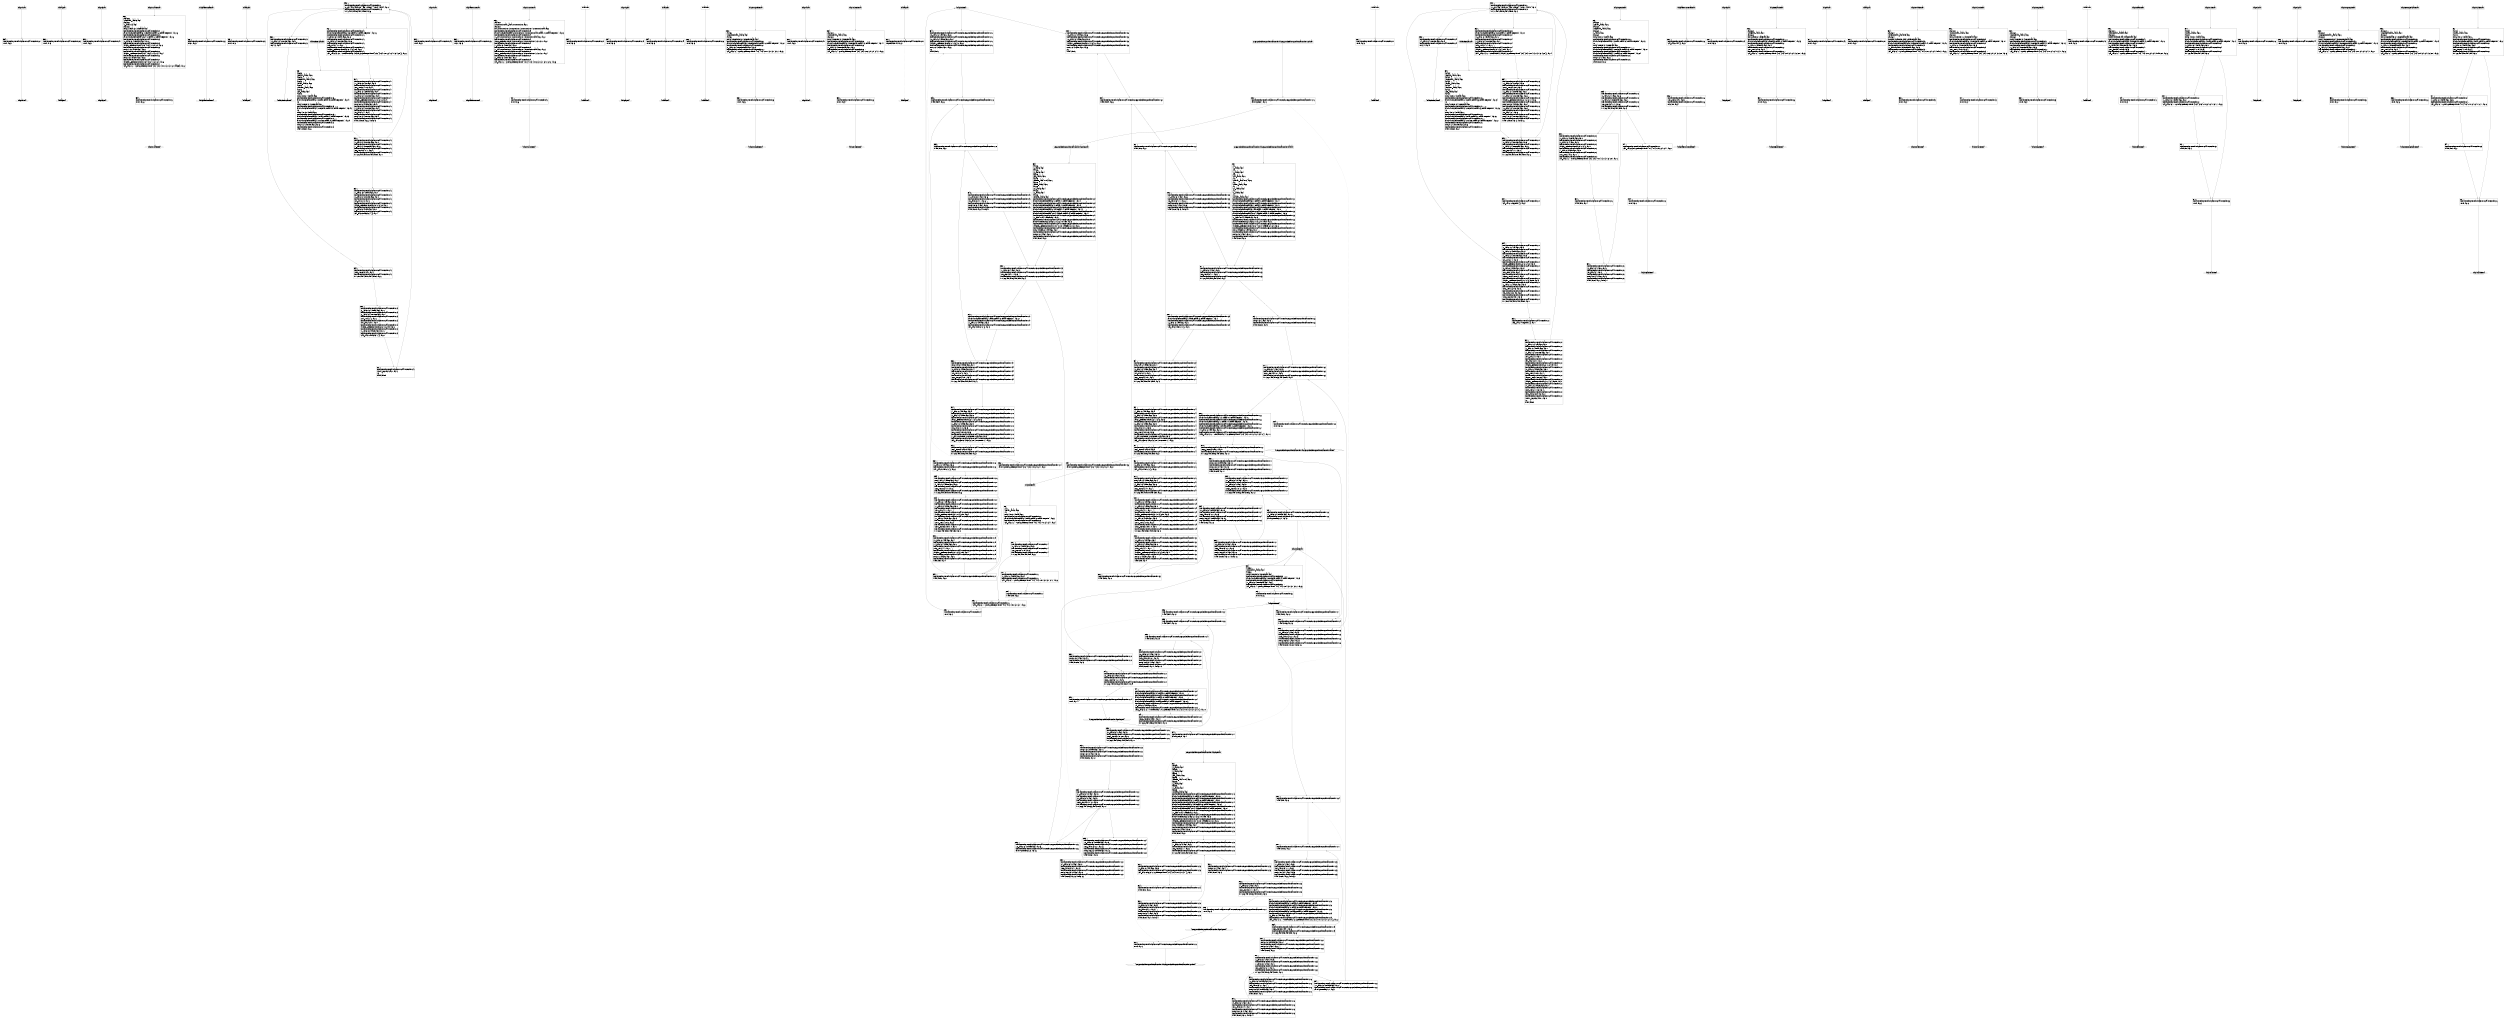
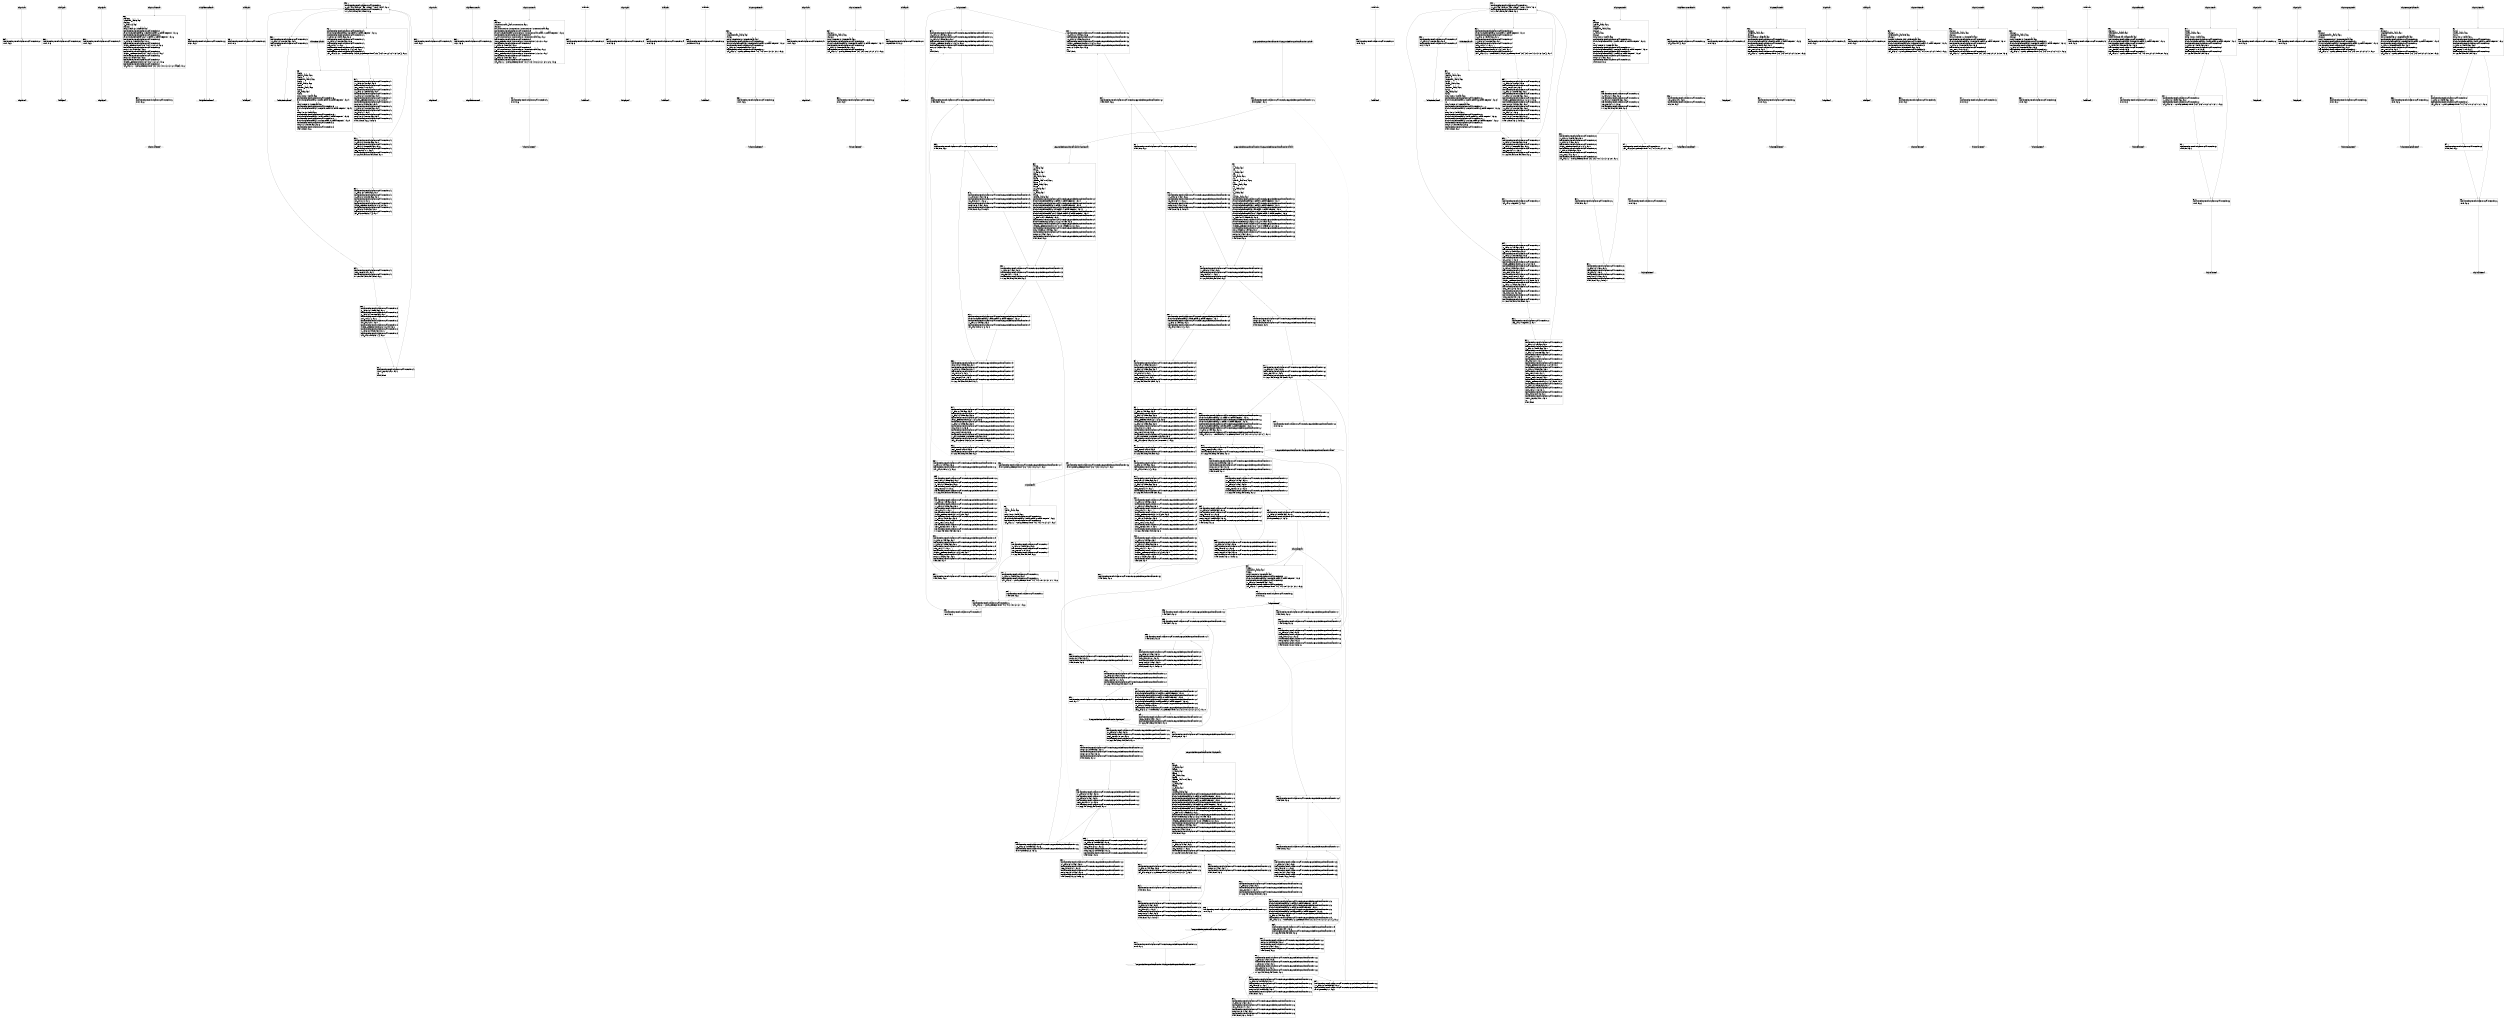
(691, 44) -> (693, 44)
